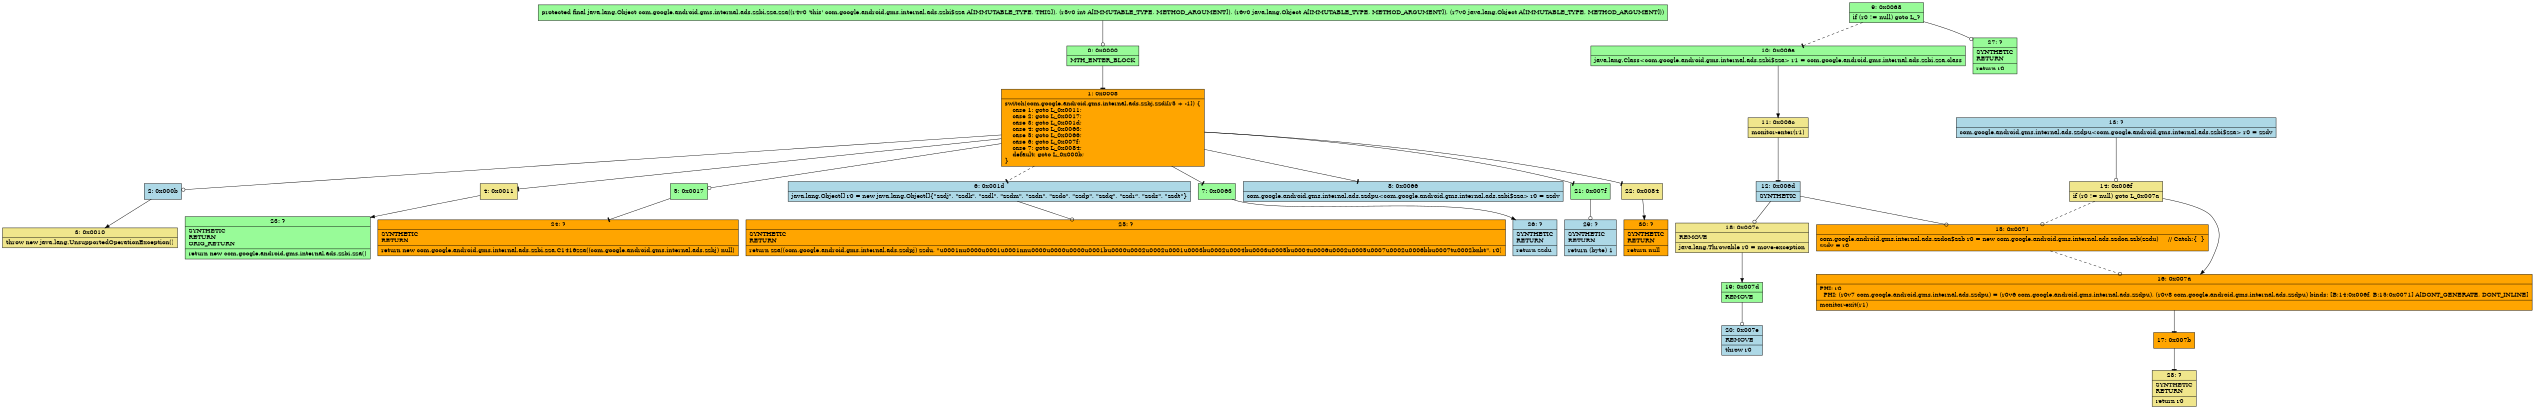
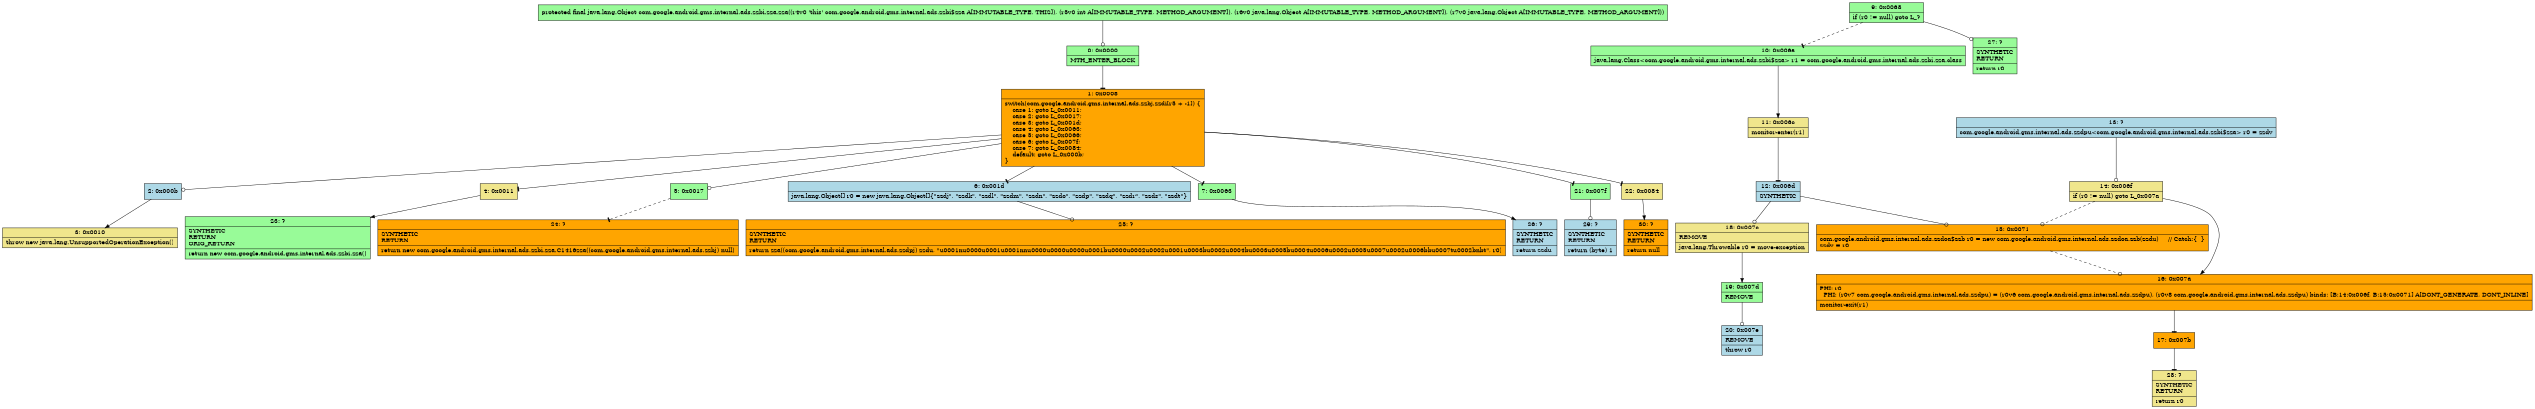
(1021, 173) -> (1021, 173)
(1403, 191) -> none
(640, 209) -> (640, 209)
